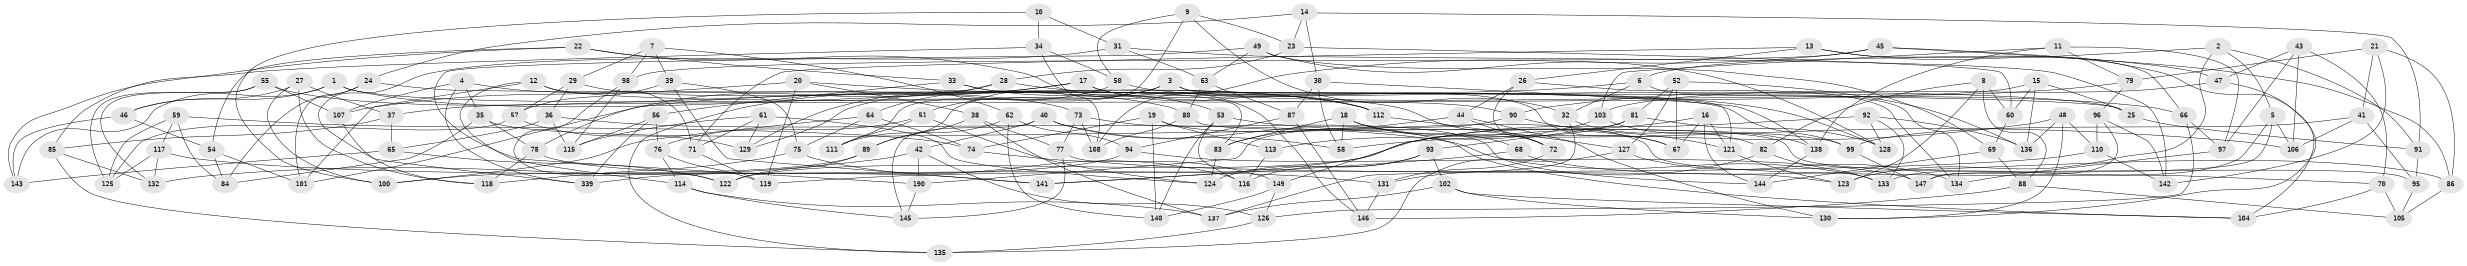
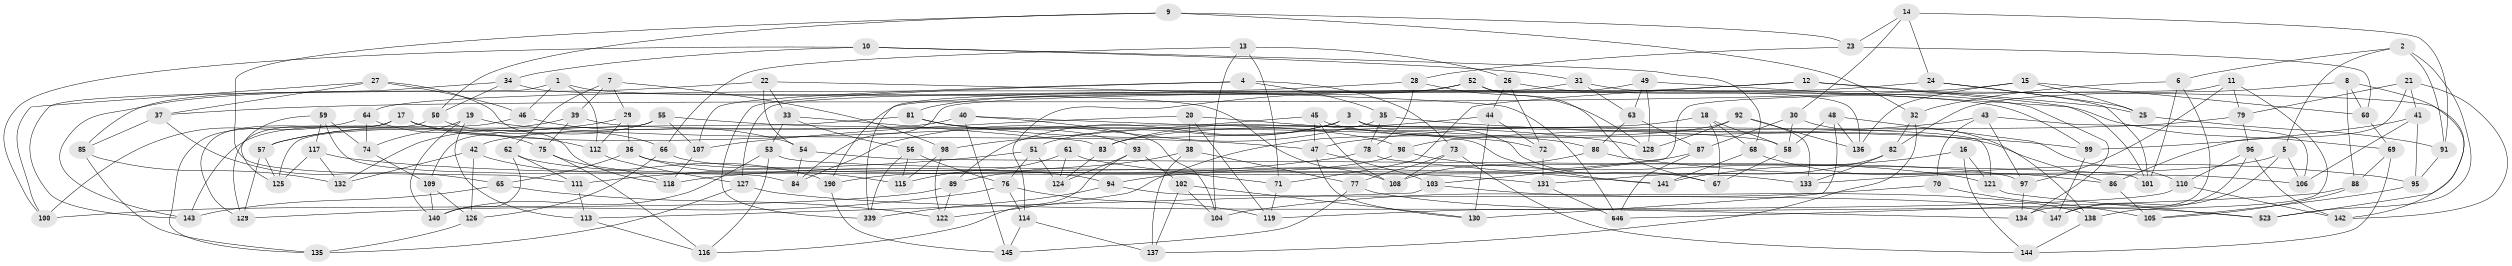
none -> (1364, 60)
(1695, 129) -> (1752, 167)
(754, 133) -> (662, 209)
(1645, 144) -> (891, 137)
(1279, 184) -> (429, 184)
(1843, 184) -> (2265, 219)
none -> (581, 201)
(1363, 219) -> (1618, 219)
